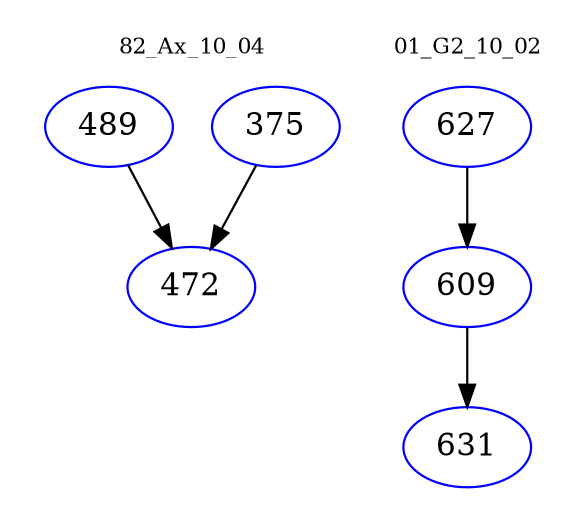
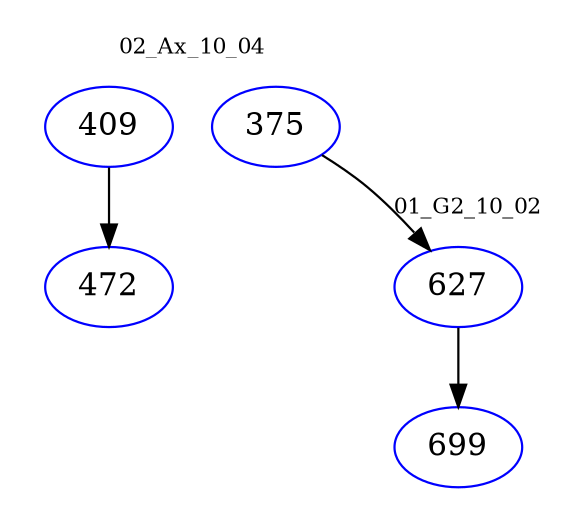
(192, 48) -> (192, 48)
(109, 127) -> (109, 127)
(239, 197) -> (391, 209)
(467, 287) -> (458, 447)
(467, 447) -> none
